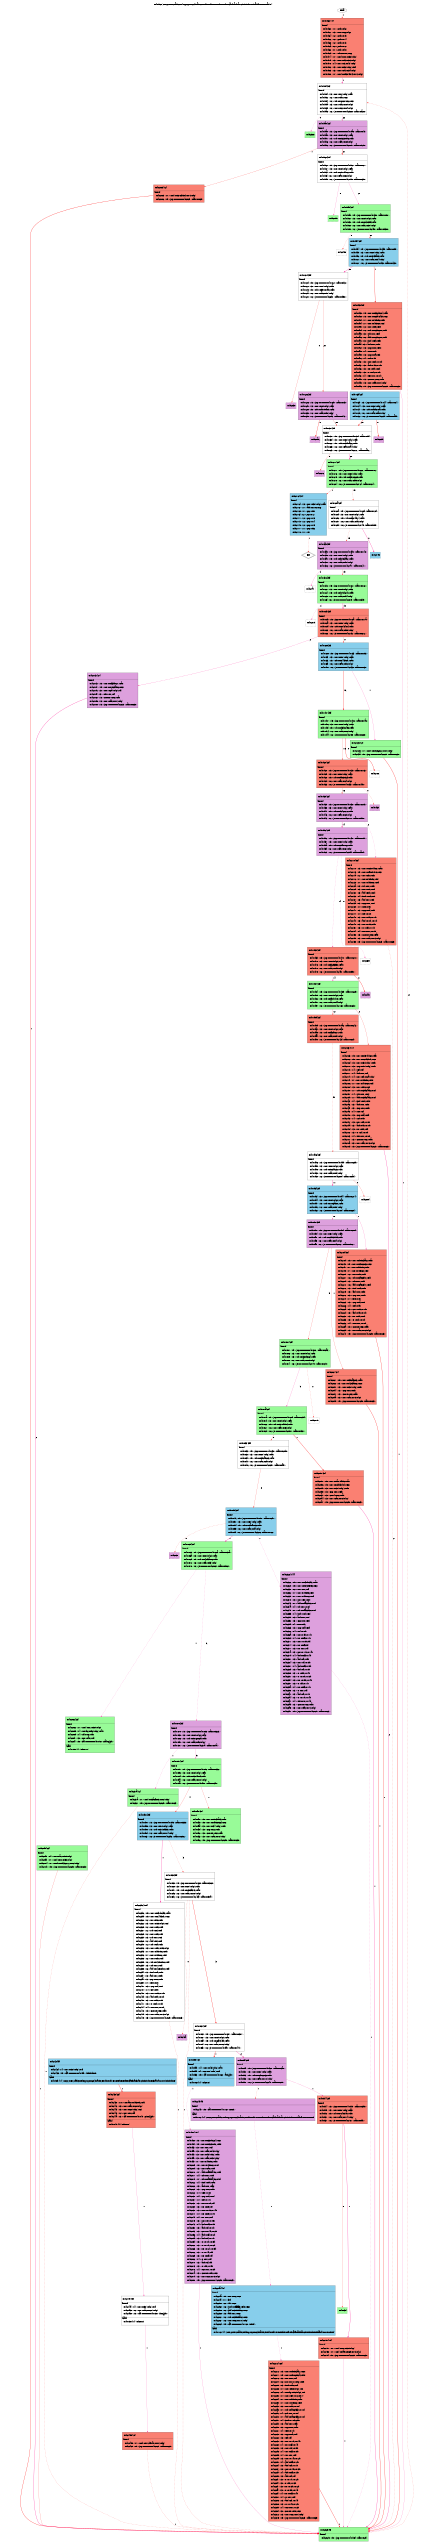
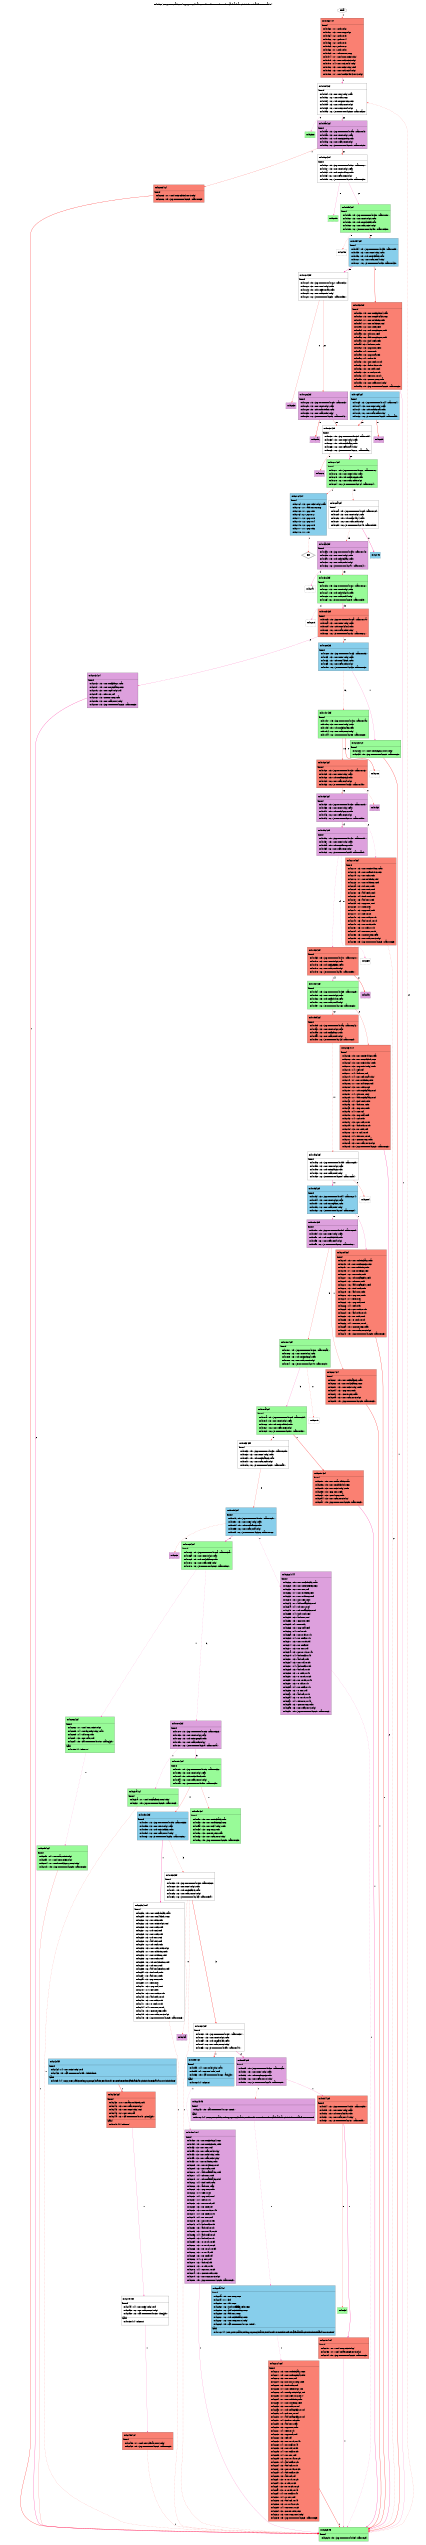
(343, 690) -> (343, 690)
(334, 1097) -> (334, 1097)
none -> (76, 1799)
